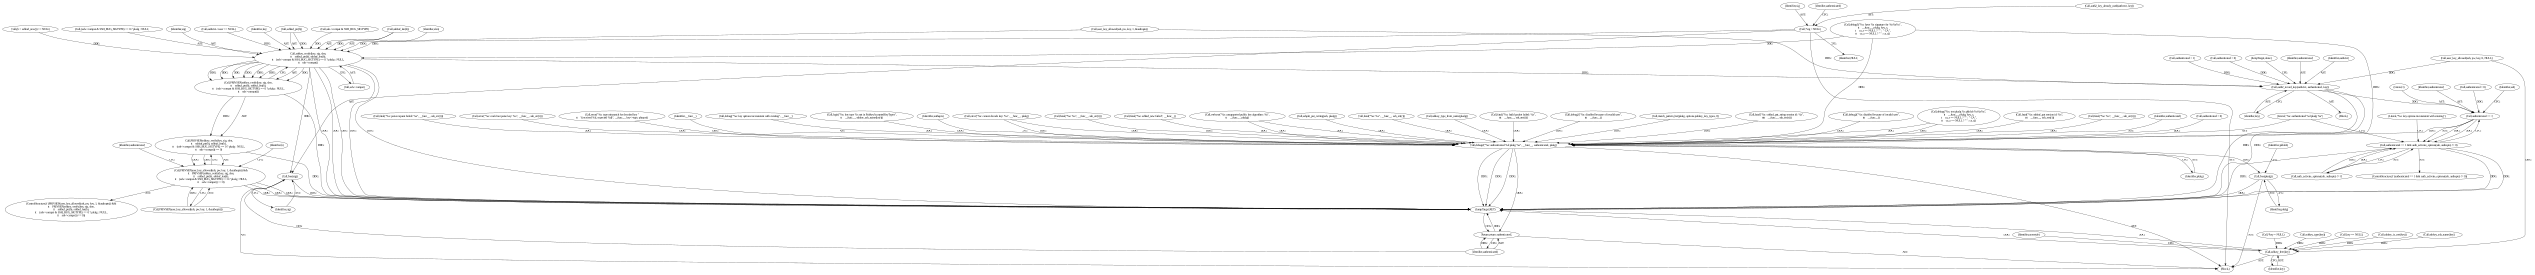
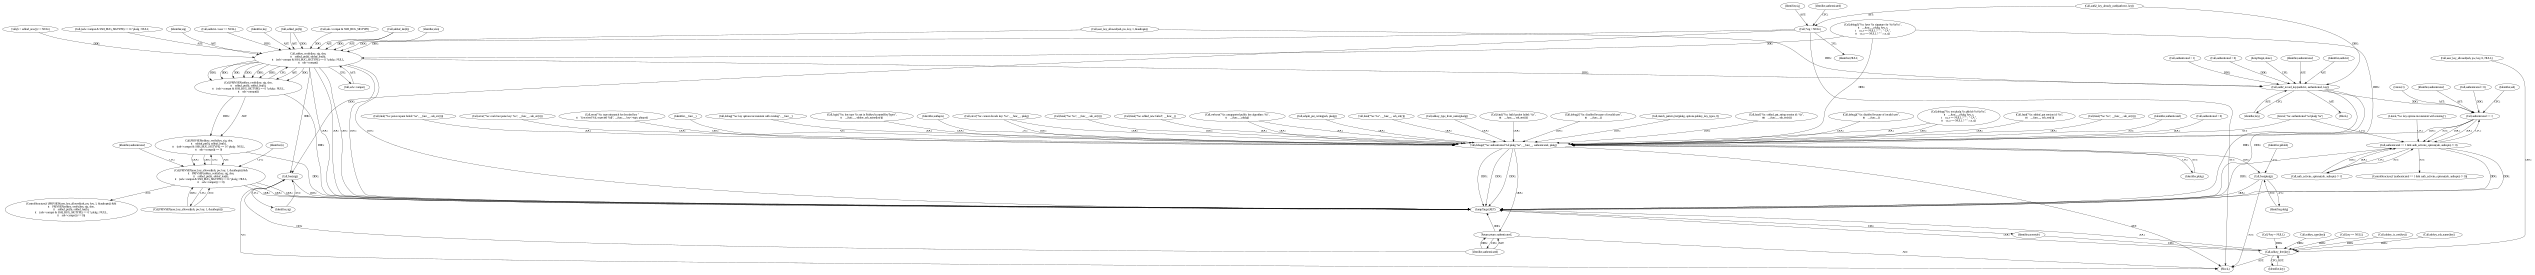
(2385, 73) -> (2279, 20)
(352, 102) -> (352, 102)
(1484, 222) -> (1756, 222)
